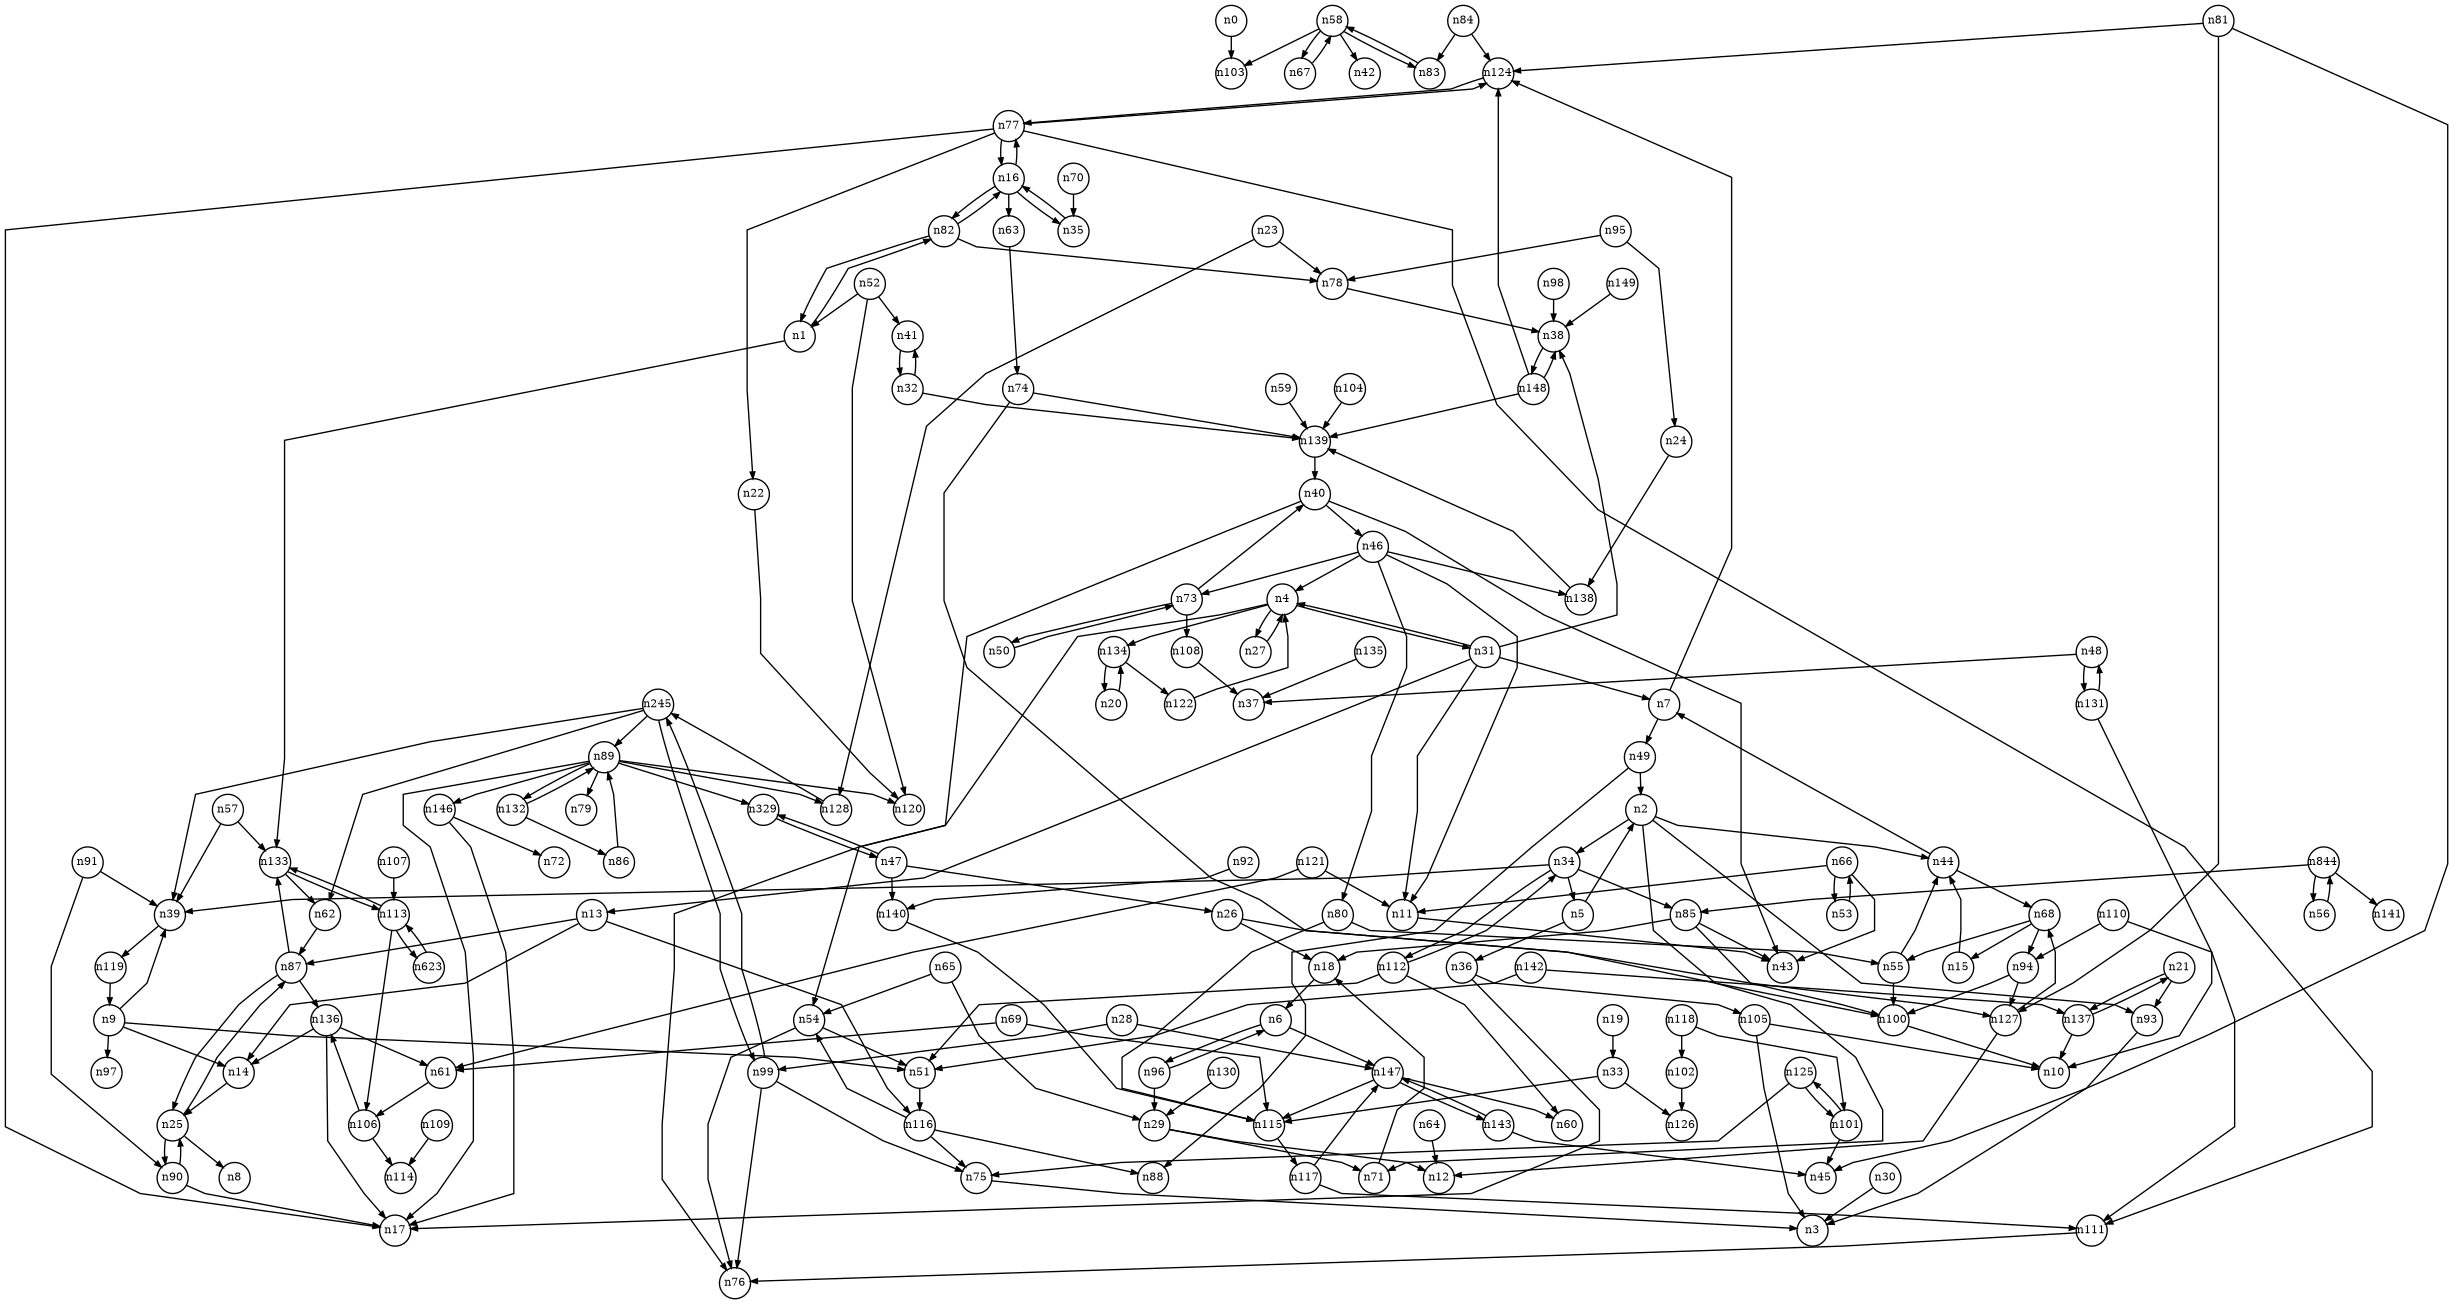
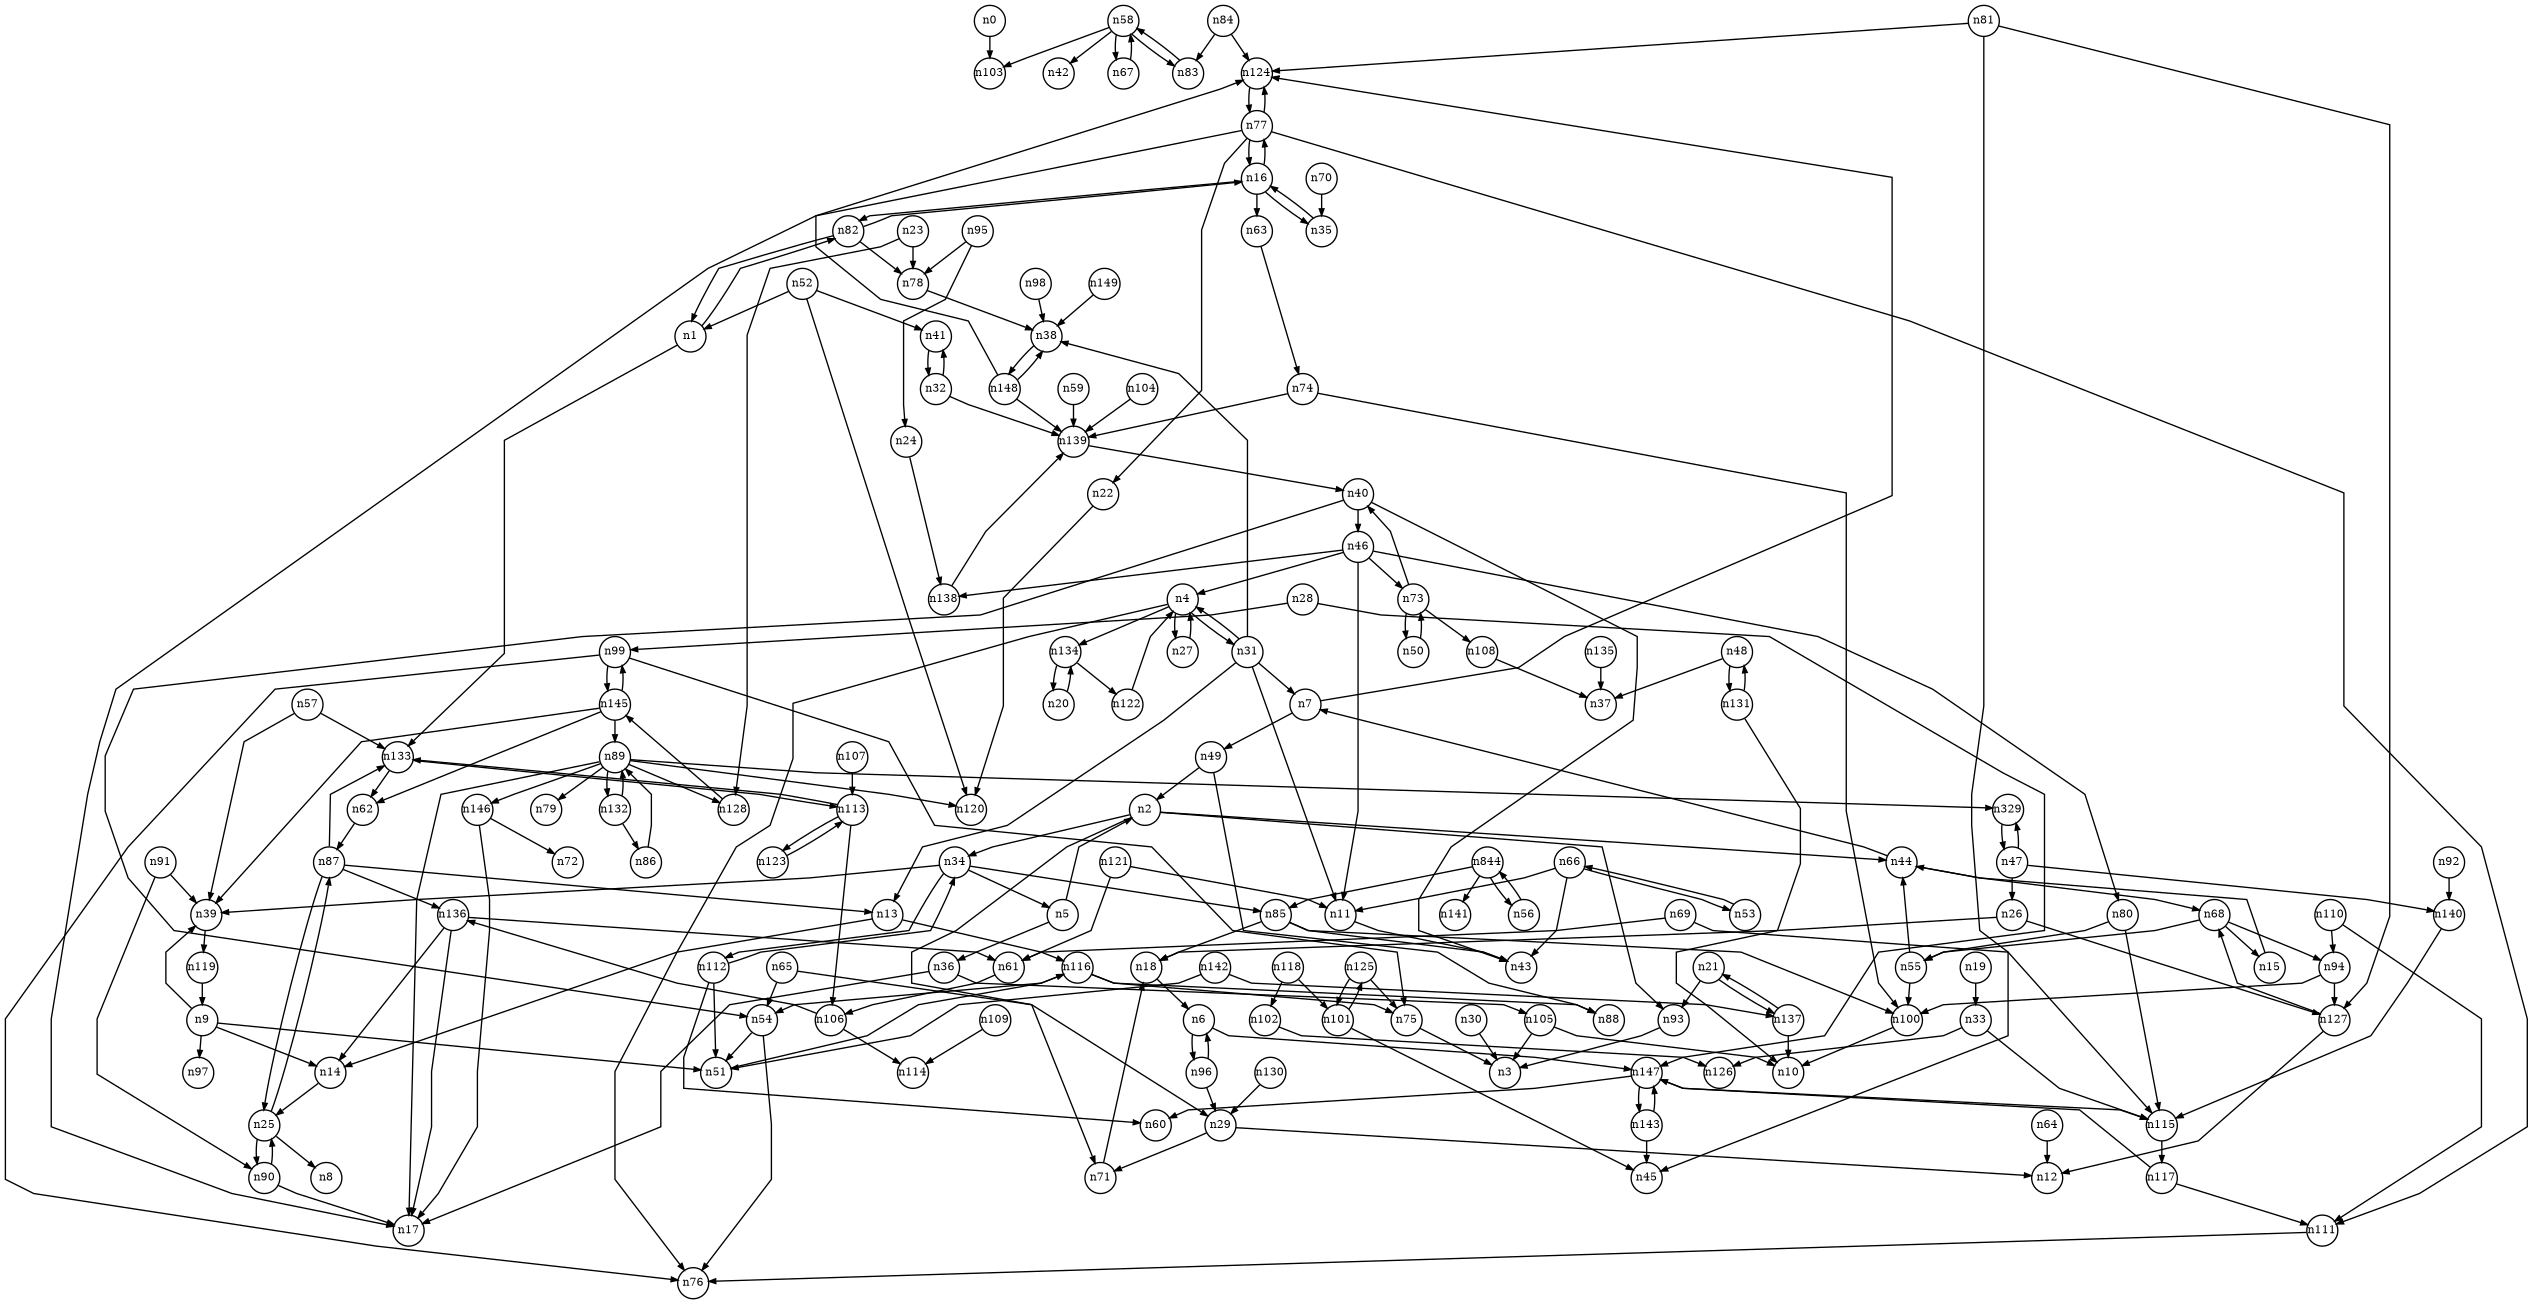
(658, 705) -> (615, 705)
(445, 941) -> (553, 884)
(429, 968) -> (773, 862)
